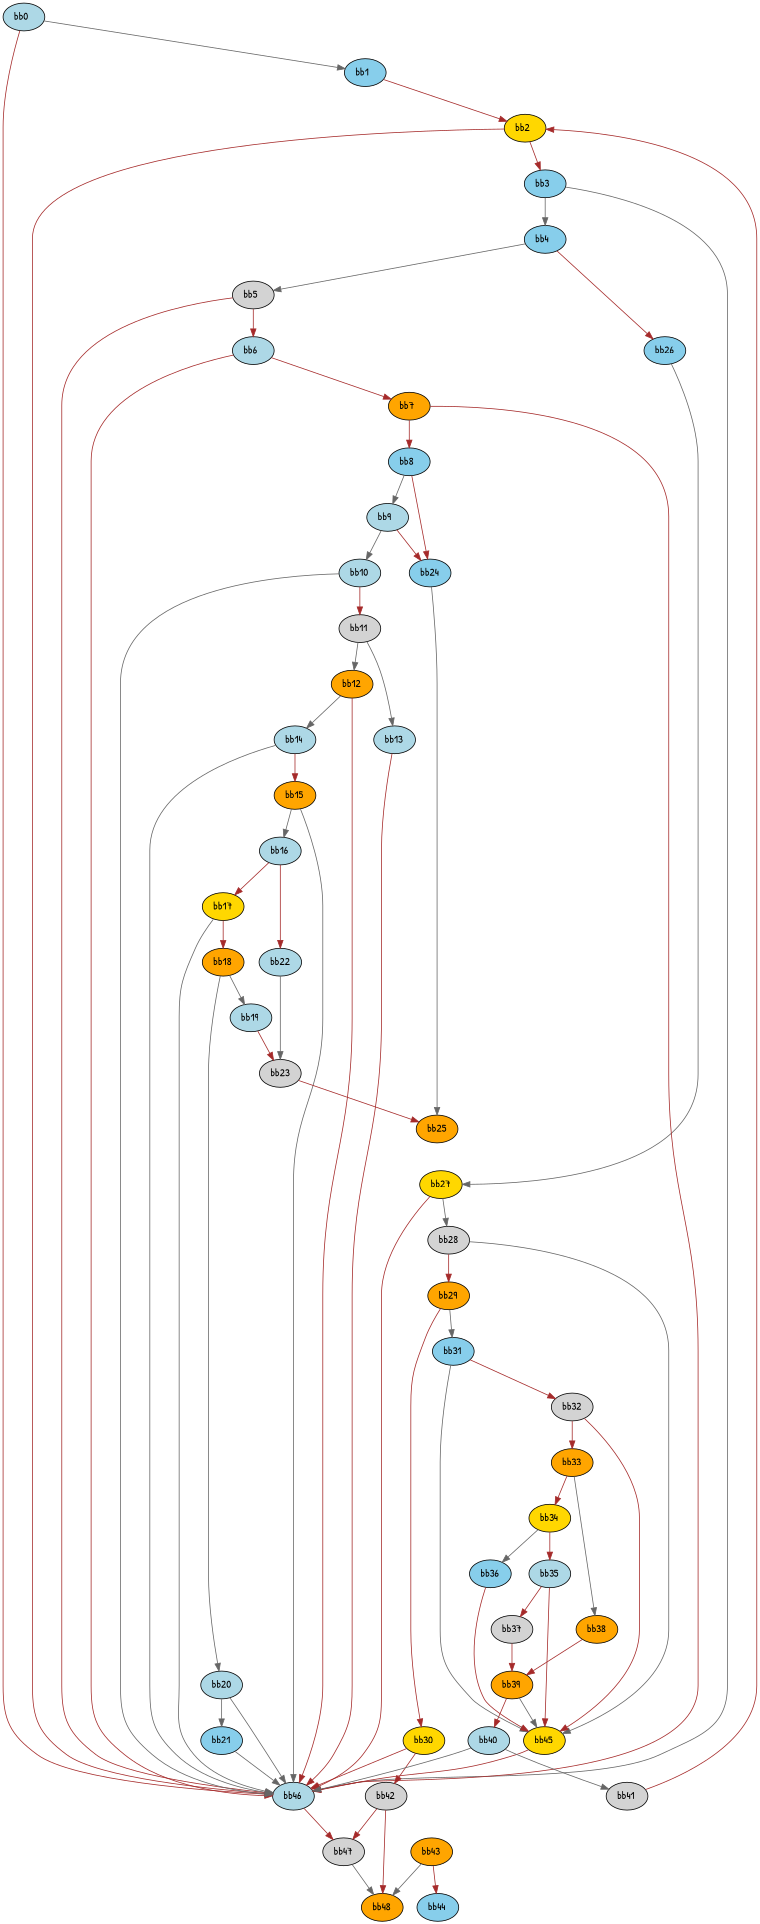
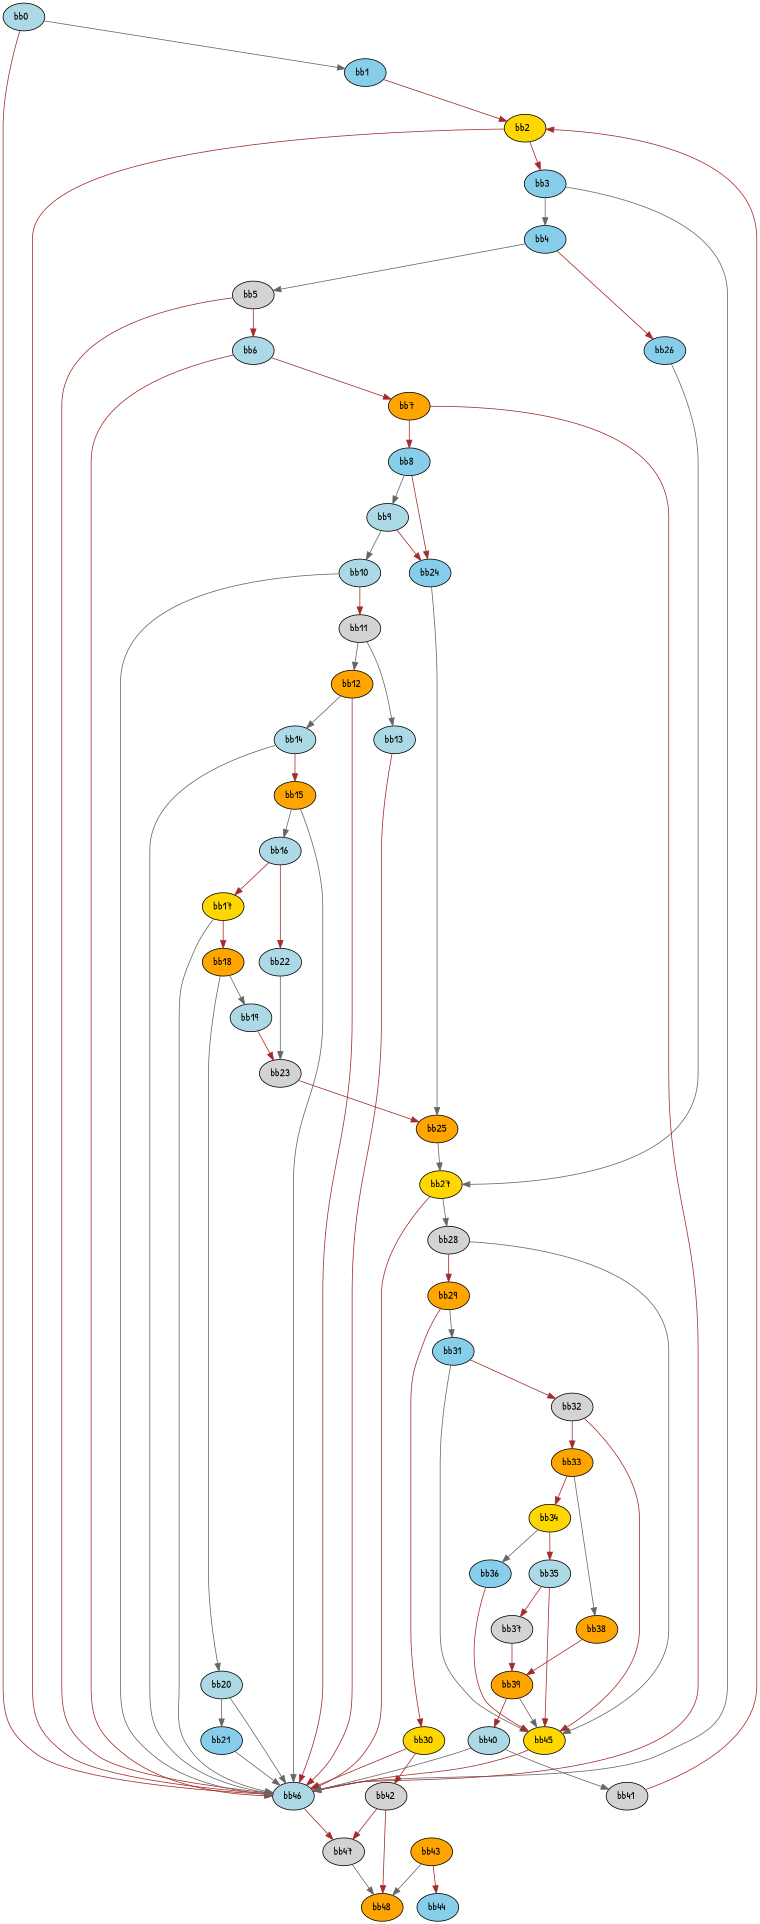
none -> (439, 1153)
